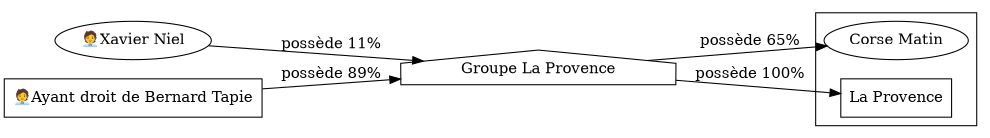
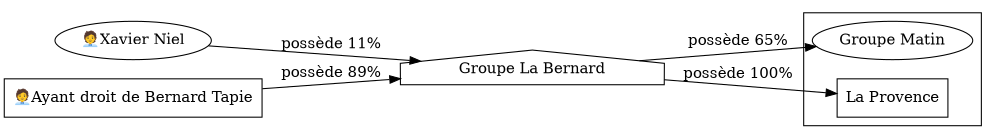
(896, 40) -> (893, 40)
(538, 69) -> (532, 69)
